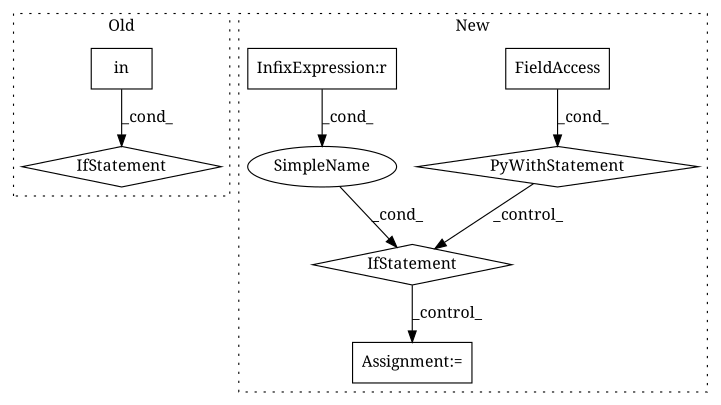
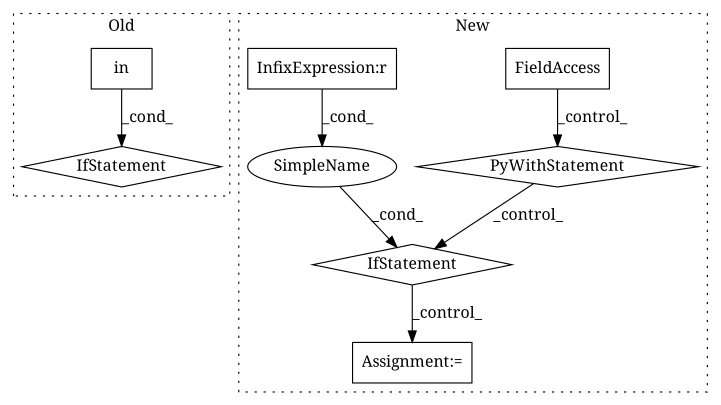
(583, 118) -> (593, 118)
